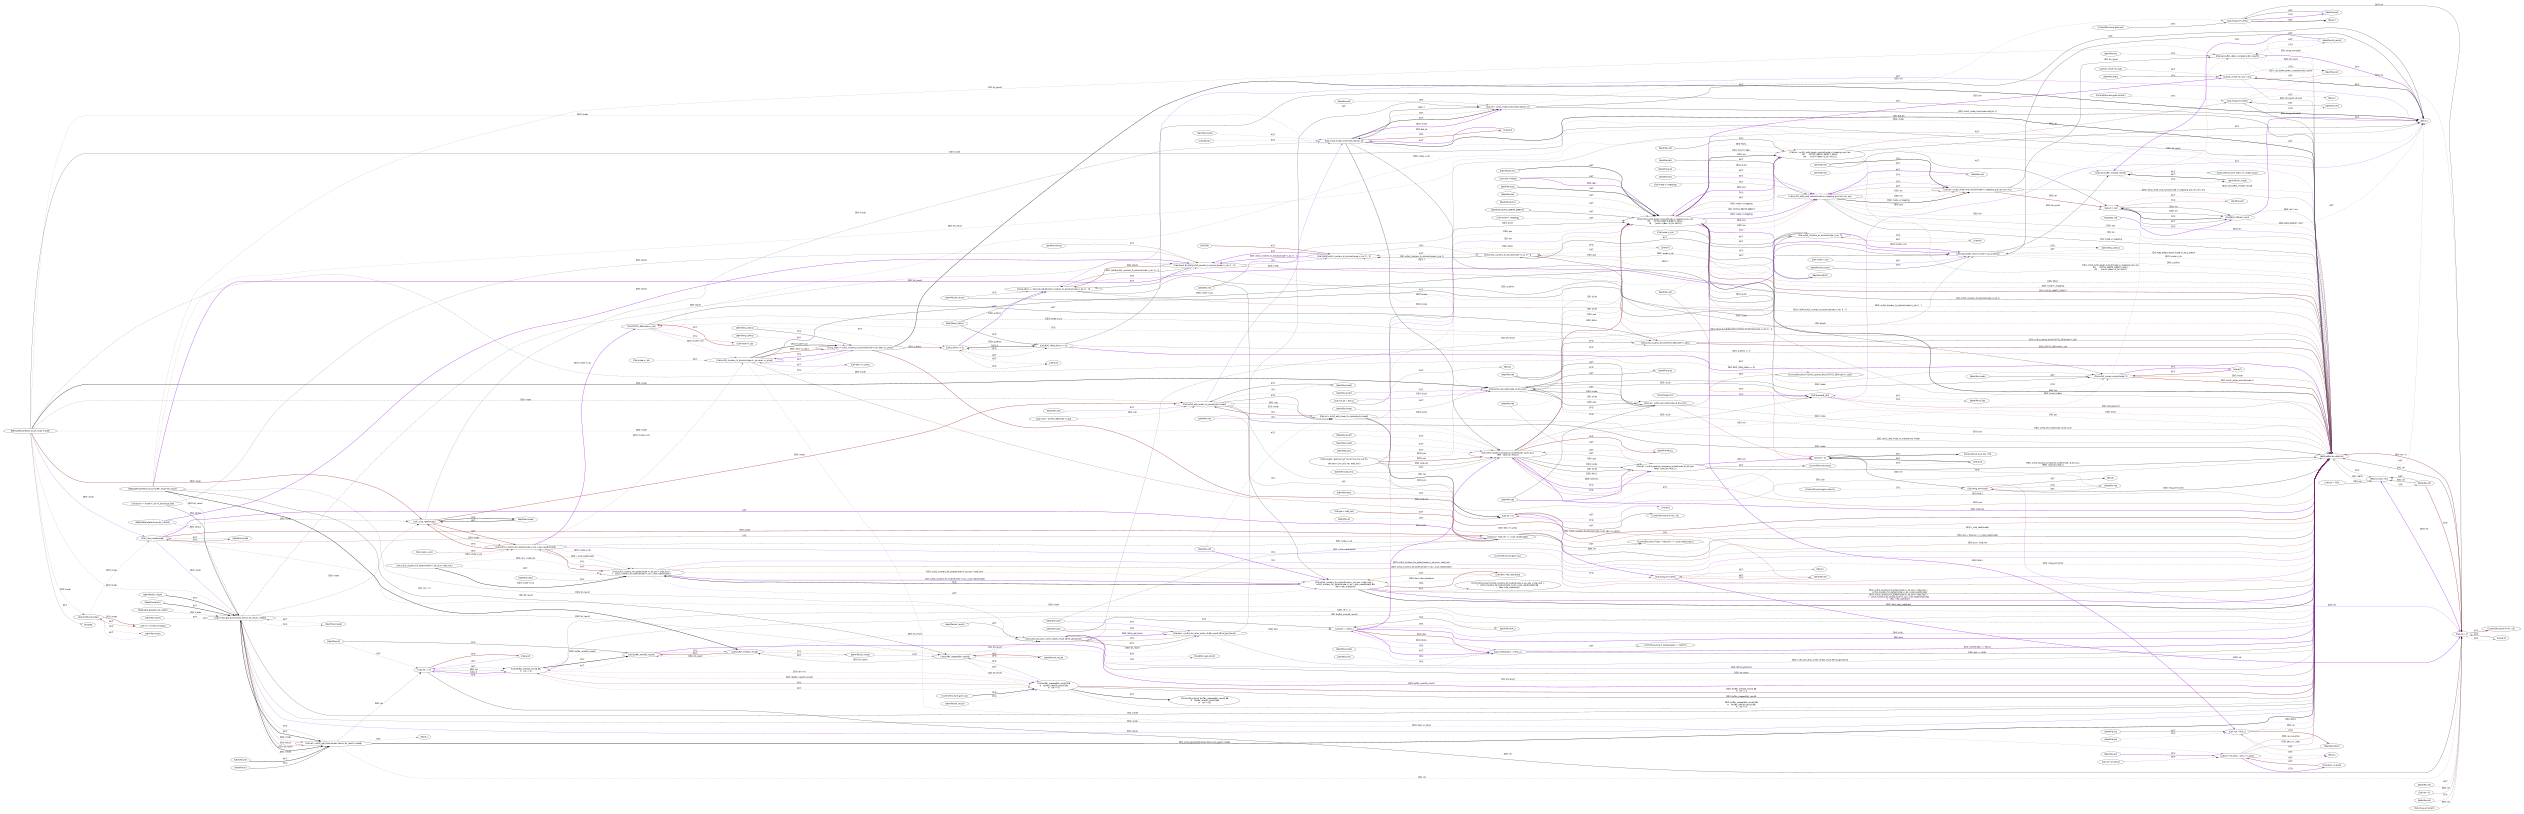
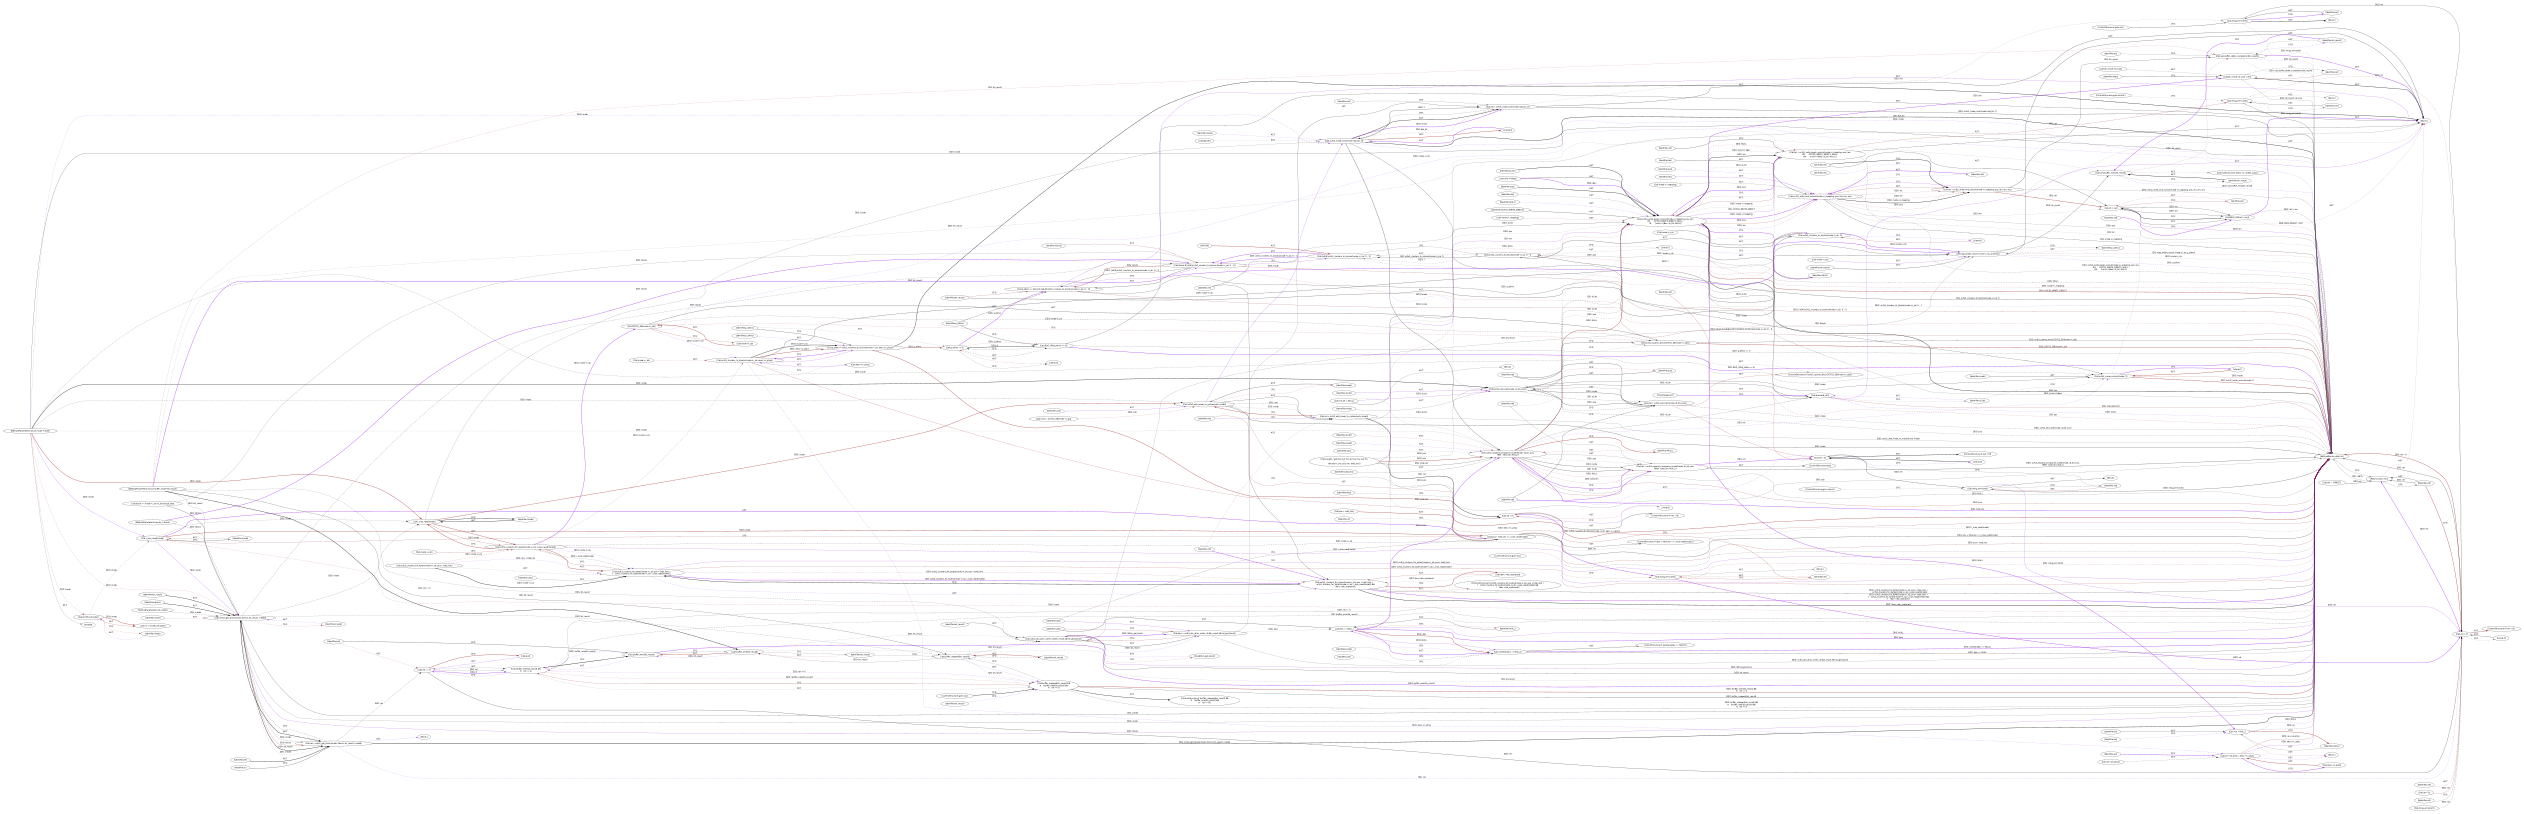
(2332, 483) -> (2332, 483)
(1582, 649) -> (1582, 649)
